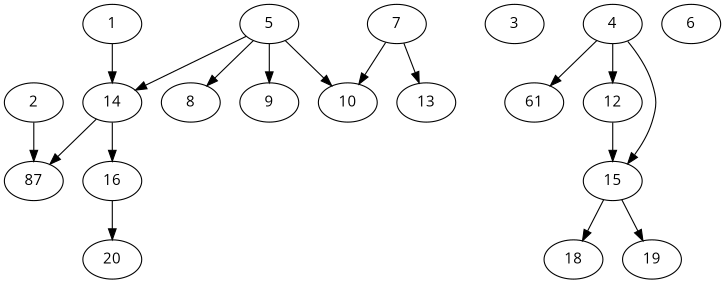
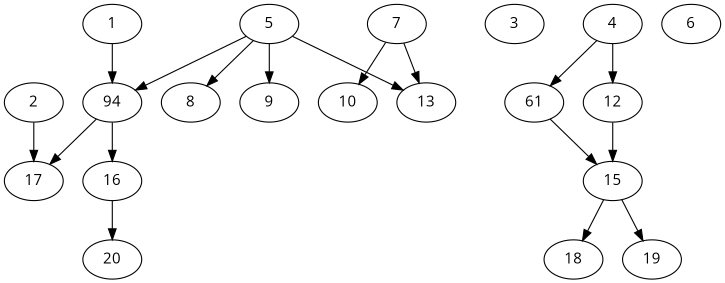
(305, 59) -> (343, 61)
(655, 97) -> (569, 138)
(112, 102) -> (112, 102)
(34, 181) -> (34, 181)
